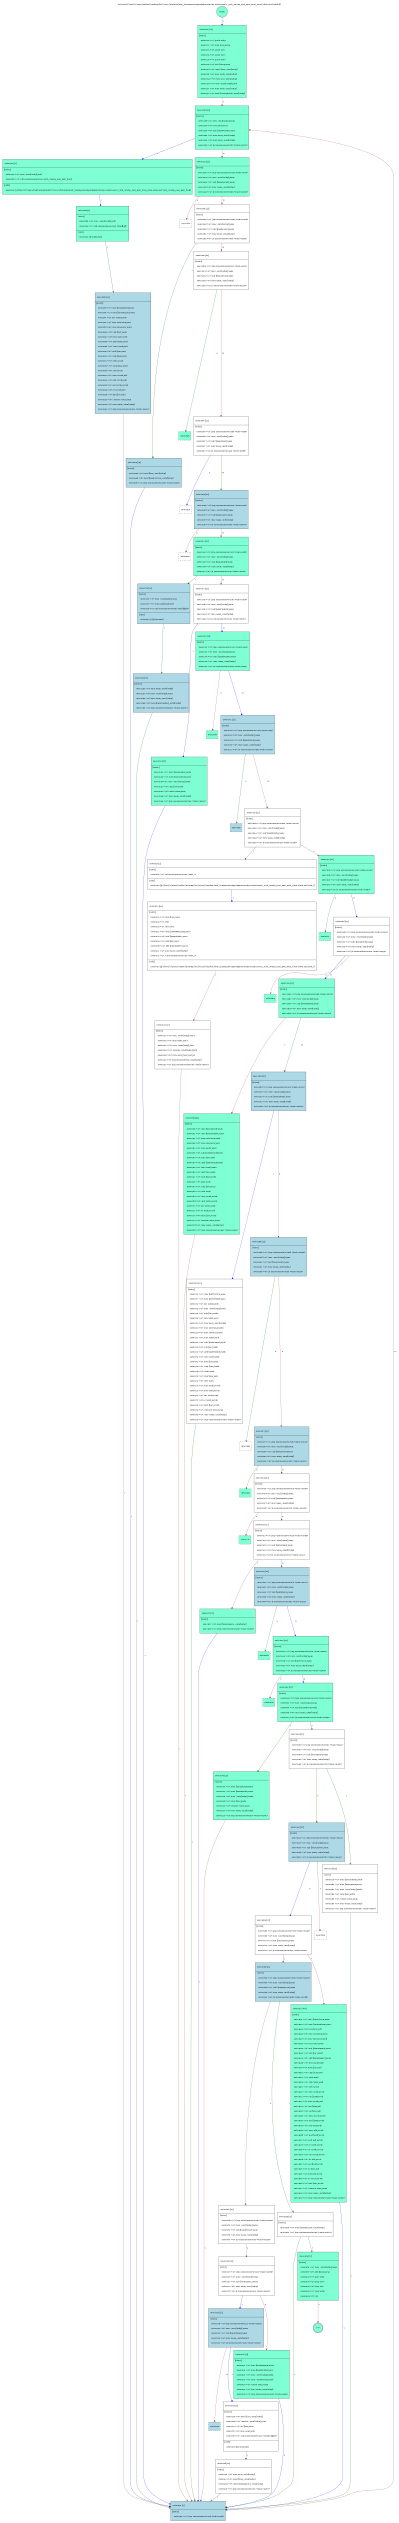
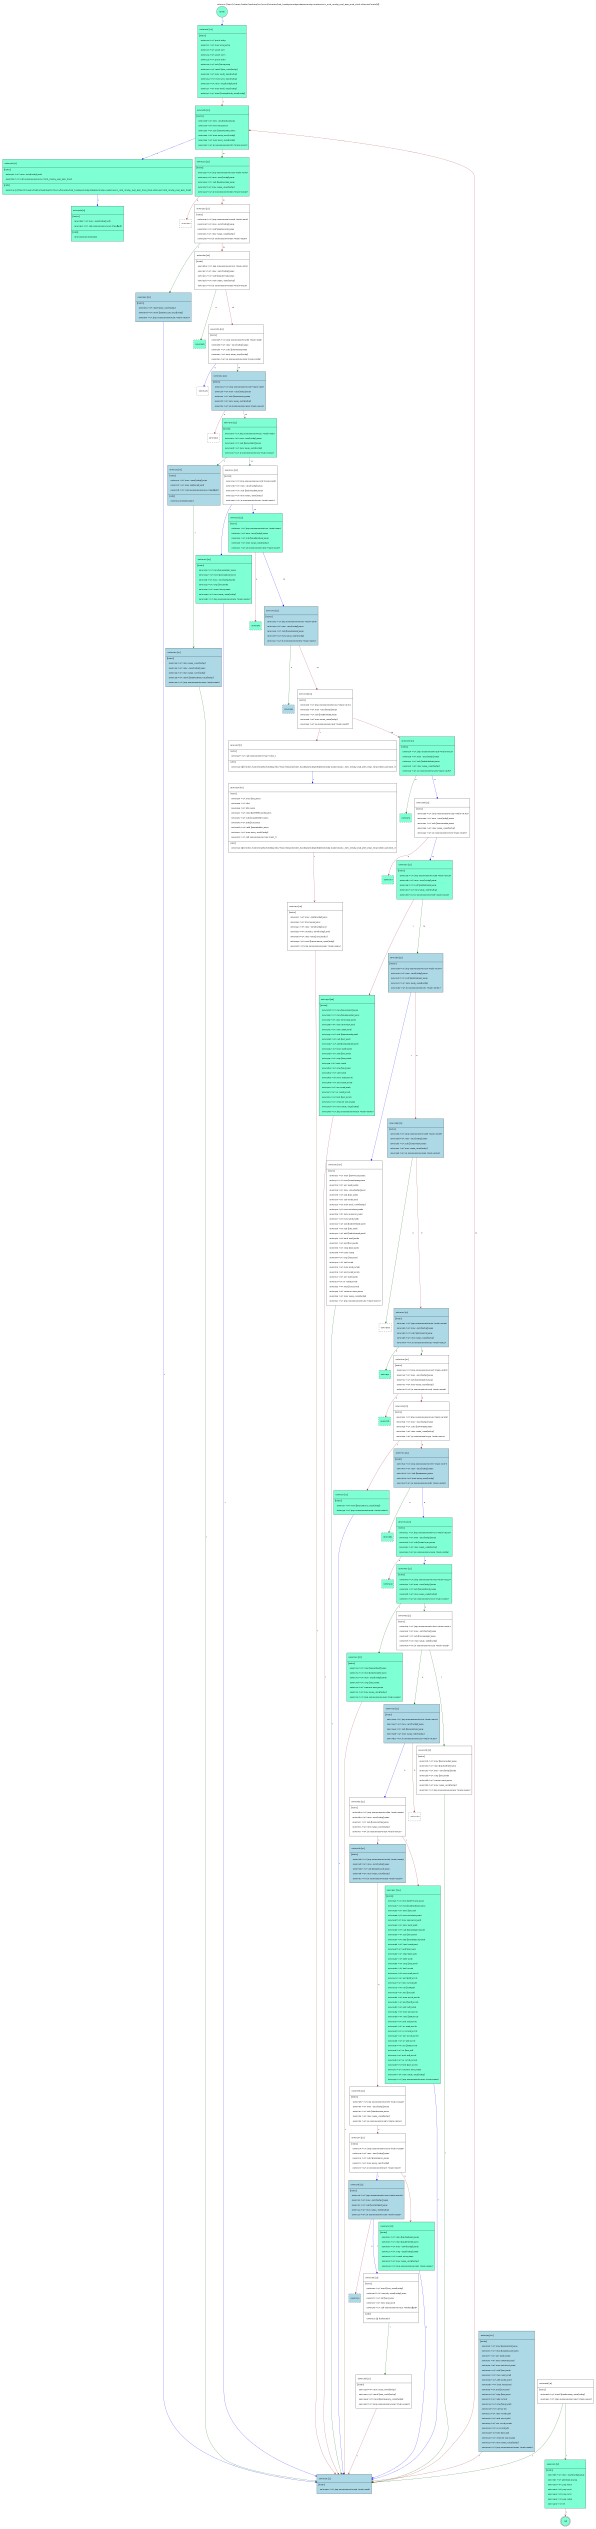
(109, 266) -> none
(272, 2108) -> none
